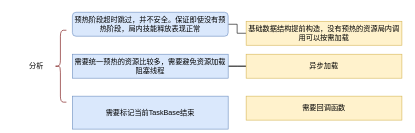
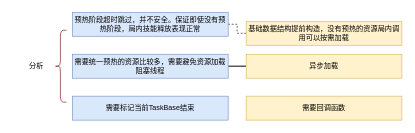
(150, 24) -> (150, 24)
(237, 28) -> (237, 28)
(150, 113) -> (150, 108)
